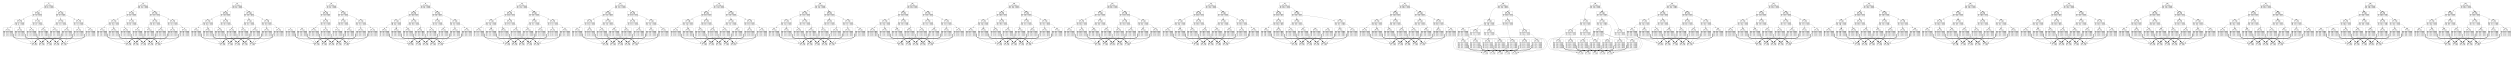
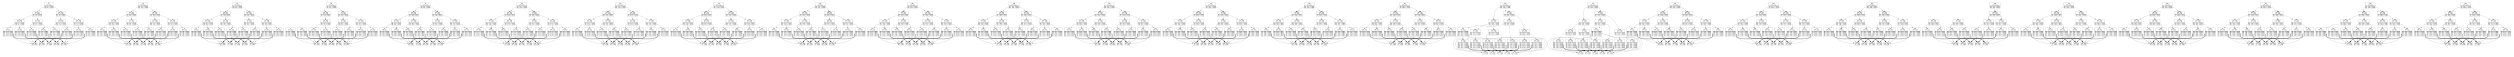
(1958, 14) -> none
none -> (1297, 22)
